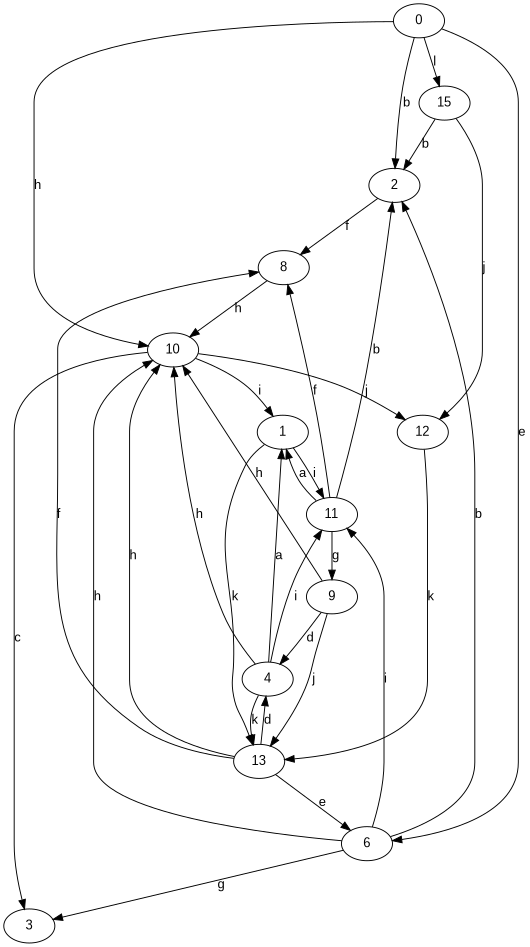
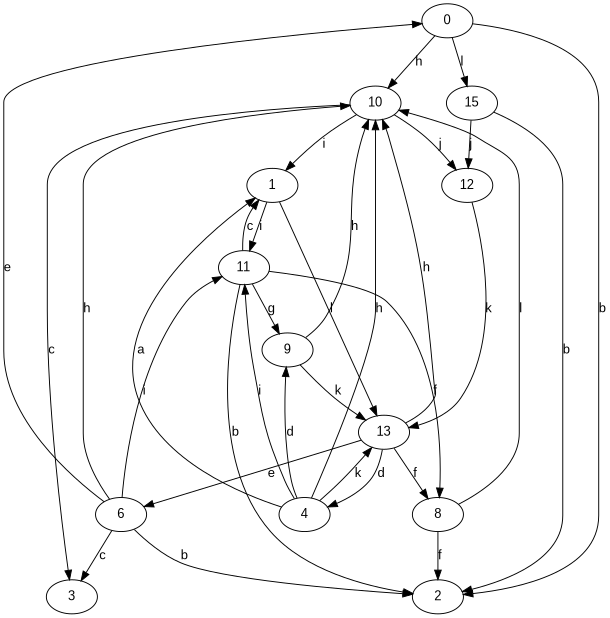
(343, 224) -> (438, 551)
(238, 309) -> (521, 309)
(518, 452) -> (4, 109)
(303, 473) -> (250, 227)
(235, 597) -> (332, 309)
(304, 635) -> (286, 438)
(314, 679) -> (338, 391)
(221, 885) -> (103, 556)
